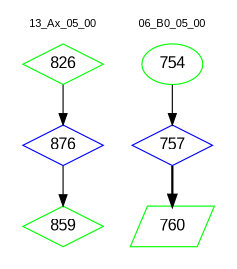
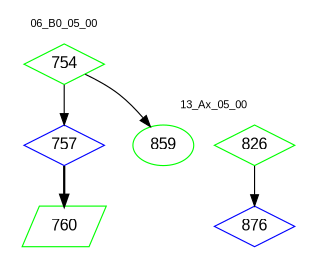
(172, 64) -> (64, 64)
(63, 180) -> (108, 86)
(63, 226) -> (163, 145)
